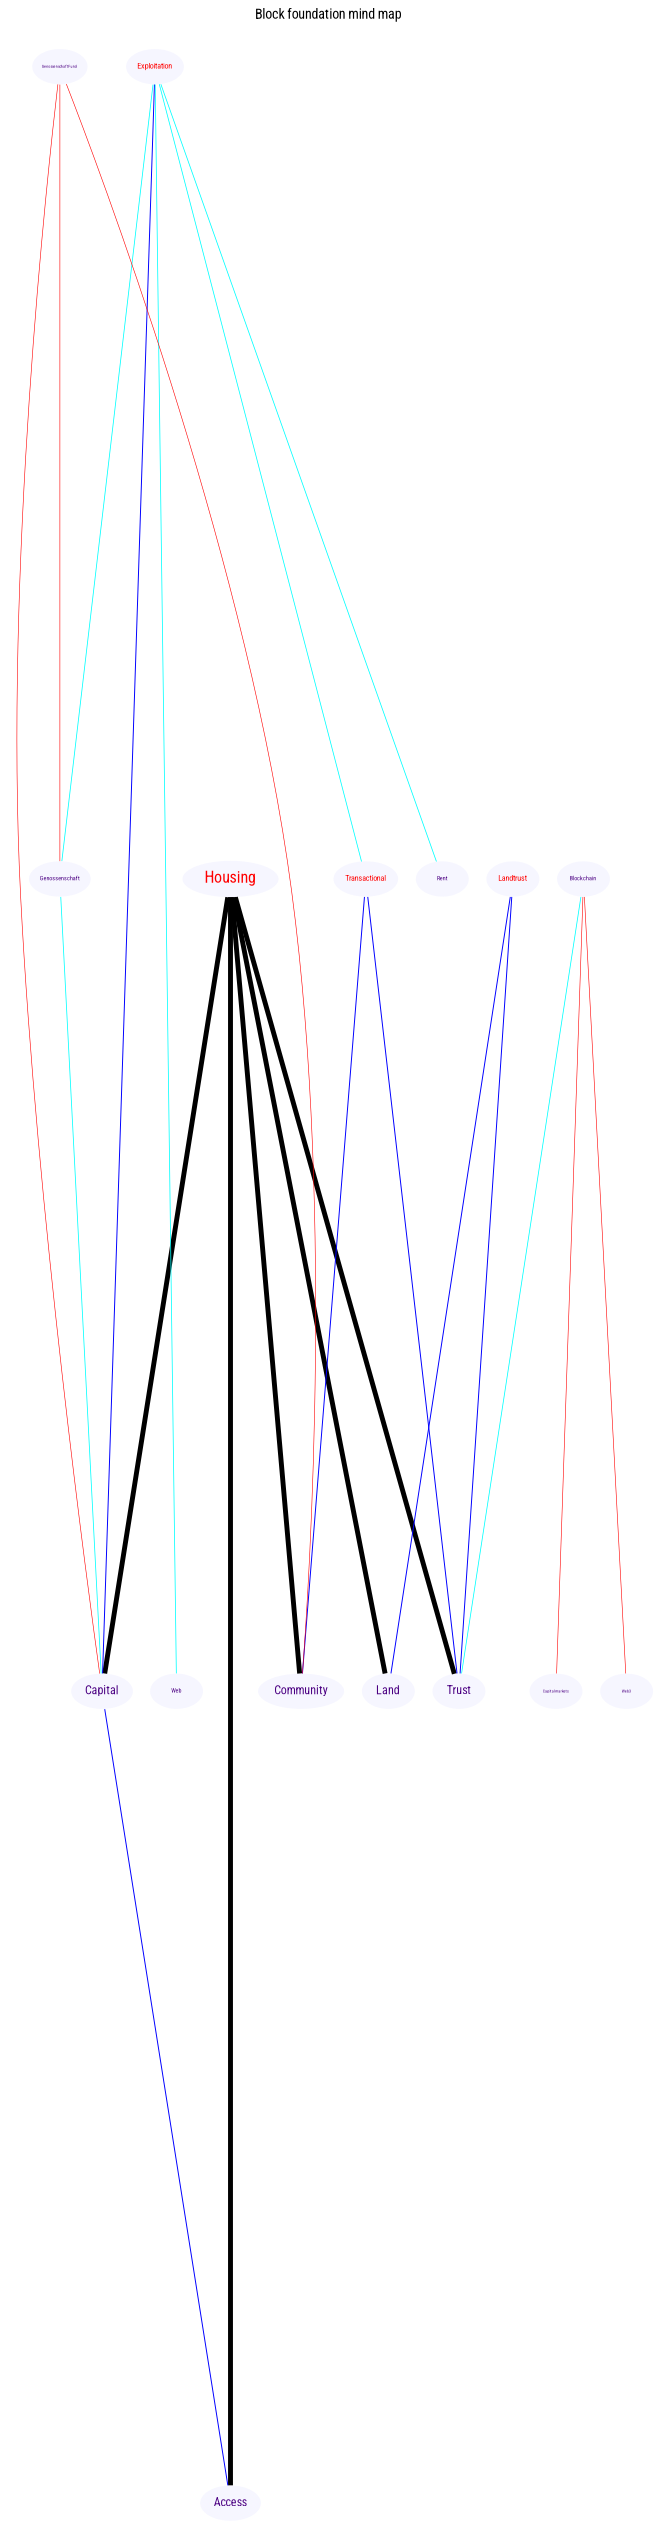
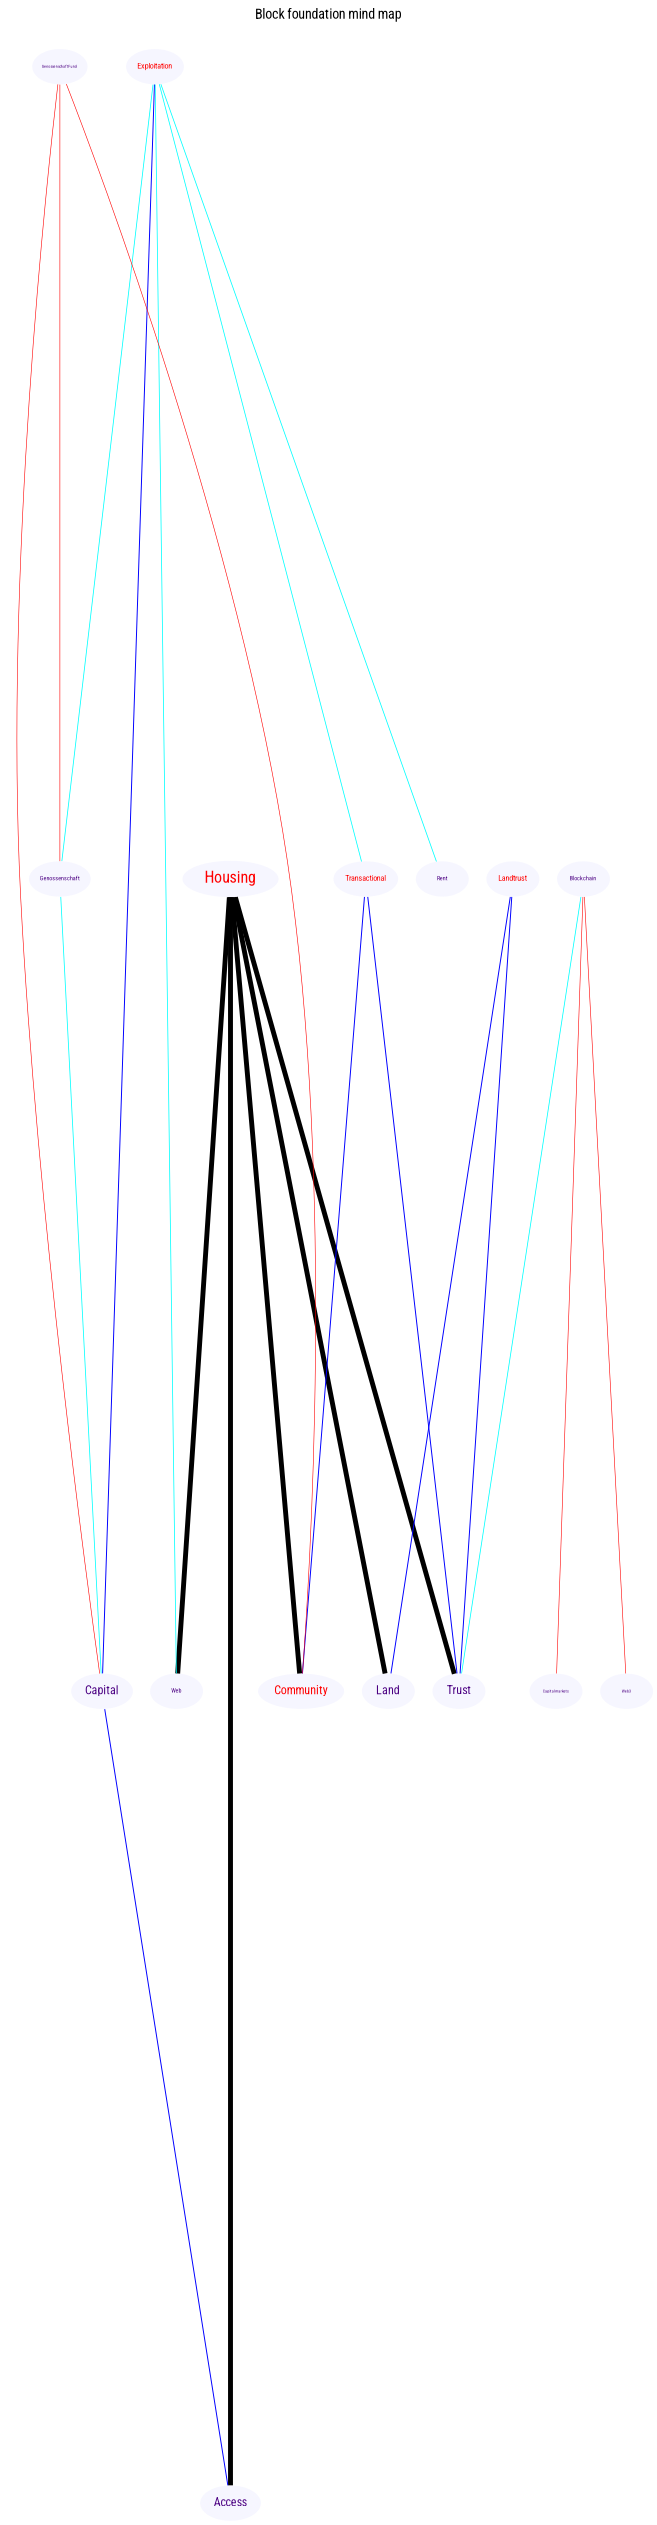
(163, 1305) -> (204, 1285)
(301, 1691) -> (301, 1691)
